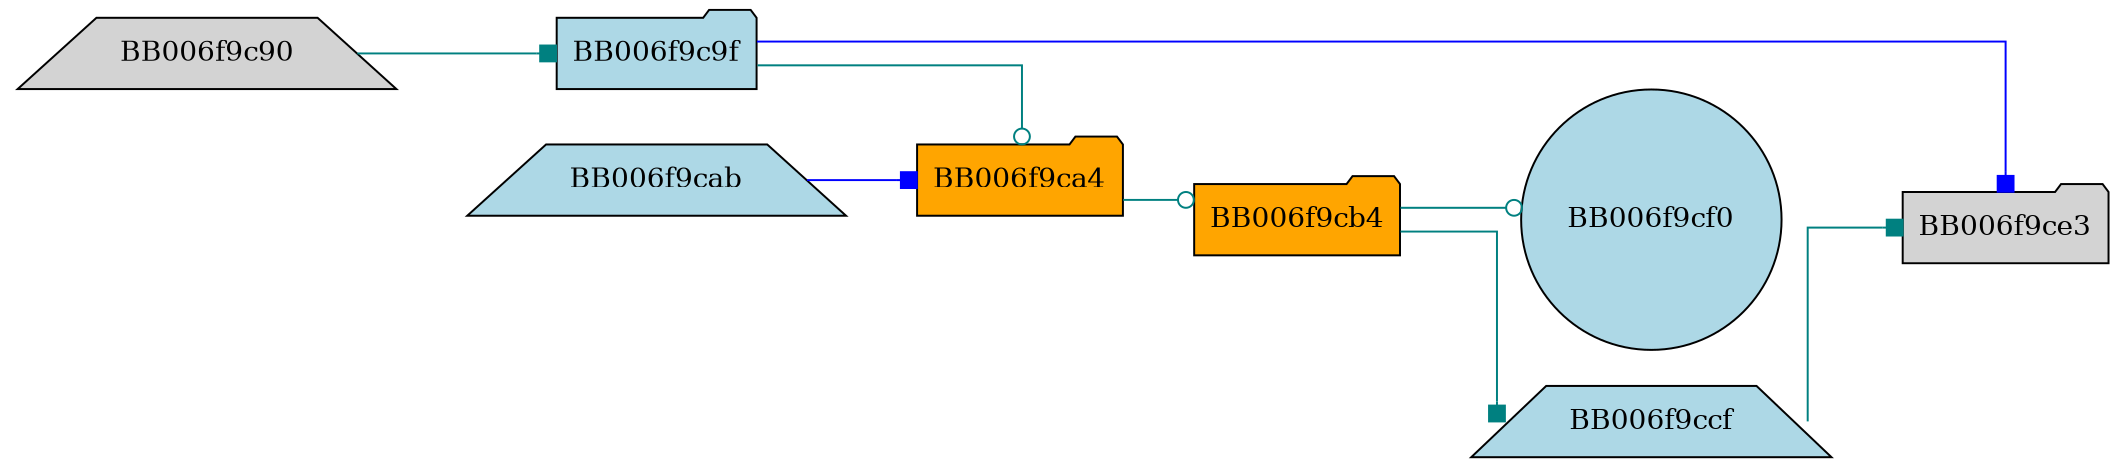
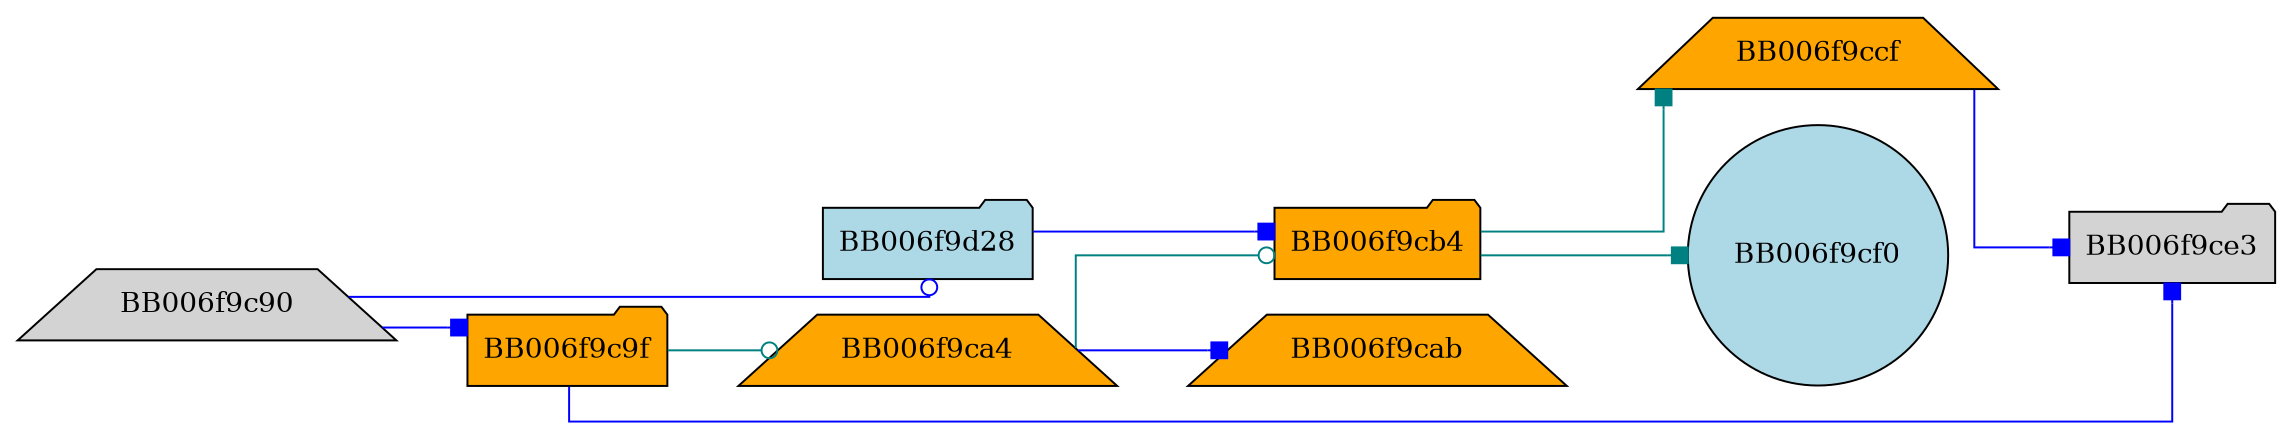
(447, 53) -> (415, 328)
(657, 53) -> (567, 350)
(657, 180) -> (1377, 350)
(852, 180) -> (1143, 350)
(1020, 180) -> (928, 350)
(1453, 208) -> (1574, 255)
none -> (928, 243)
(1808, 287) -> (1974, 206)
(1651, 422) -> (1818, 53)
